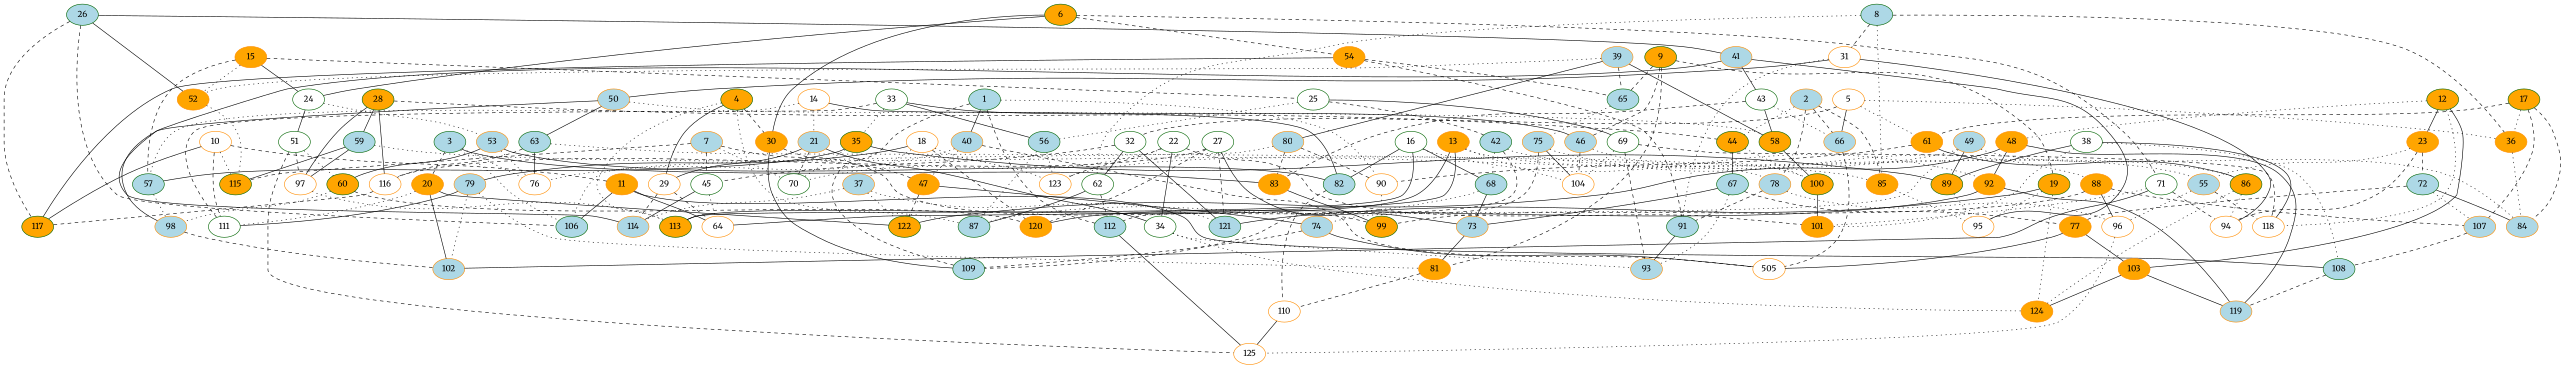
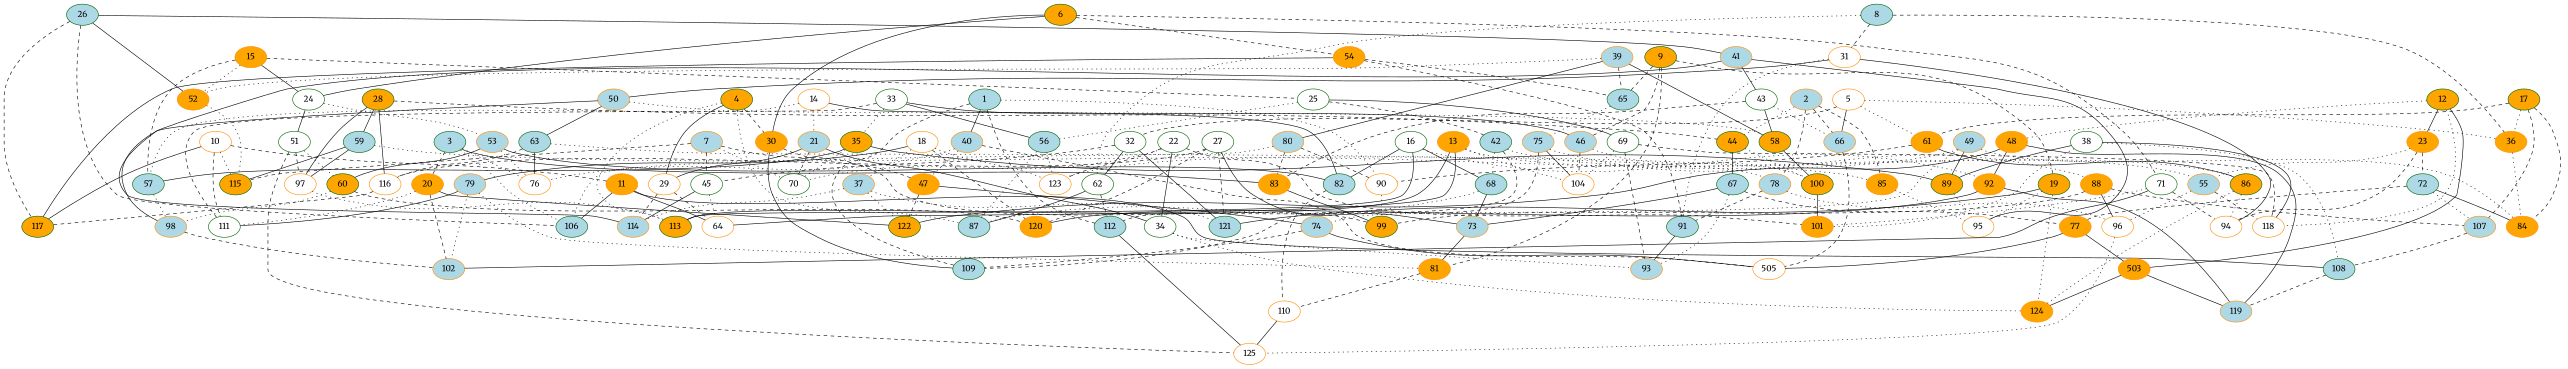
(1879, 96) -> none
(438, 227) -> (438, 227)
(2522, 227) -> (2522, 227)
(2134, 269) -> (2134, 269)
